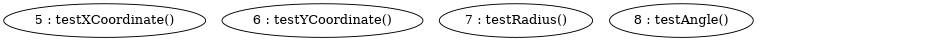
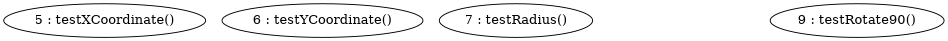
(681, 21) -> none
none -> (857, 21)
